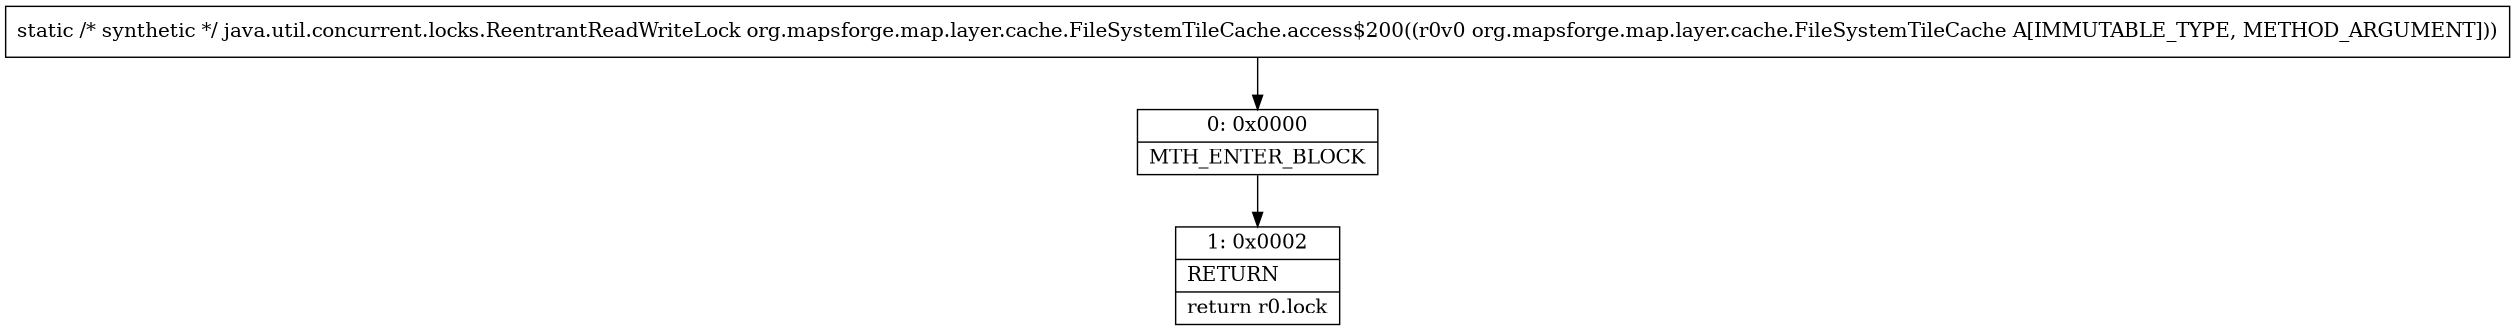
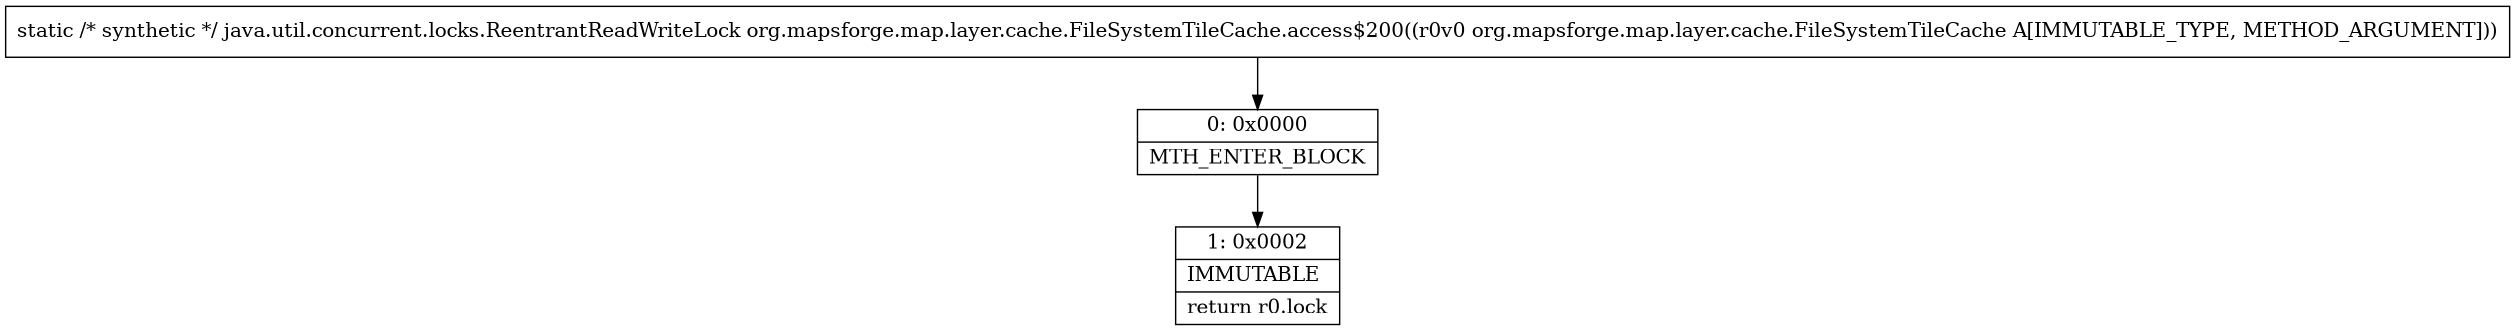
(1233, 275) -> (1253, 275)
